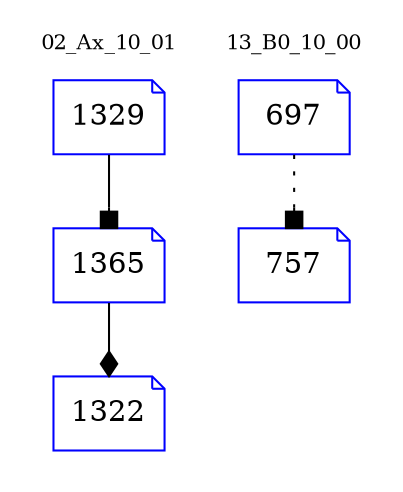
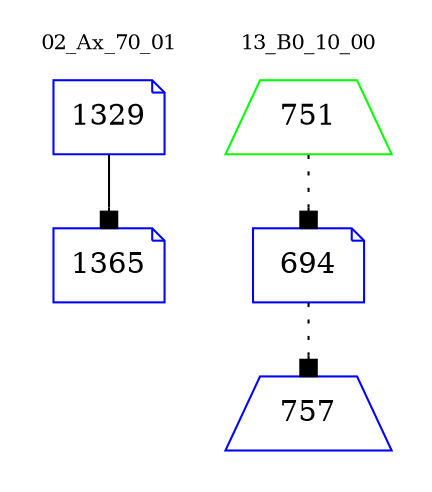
(109, 44) -> (109, 44)
(294, 117) -> (309, 265)
none -> (309, 117)
(294, 265) -> (309, 413)
(109, 413) -> none
